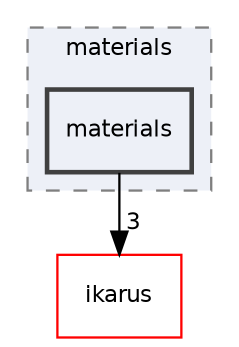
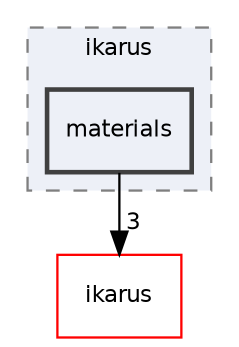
(119, 49) -> (119, 49)
